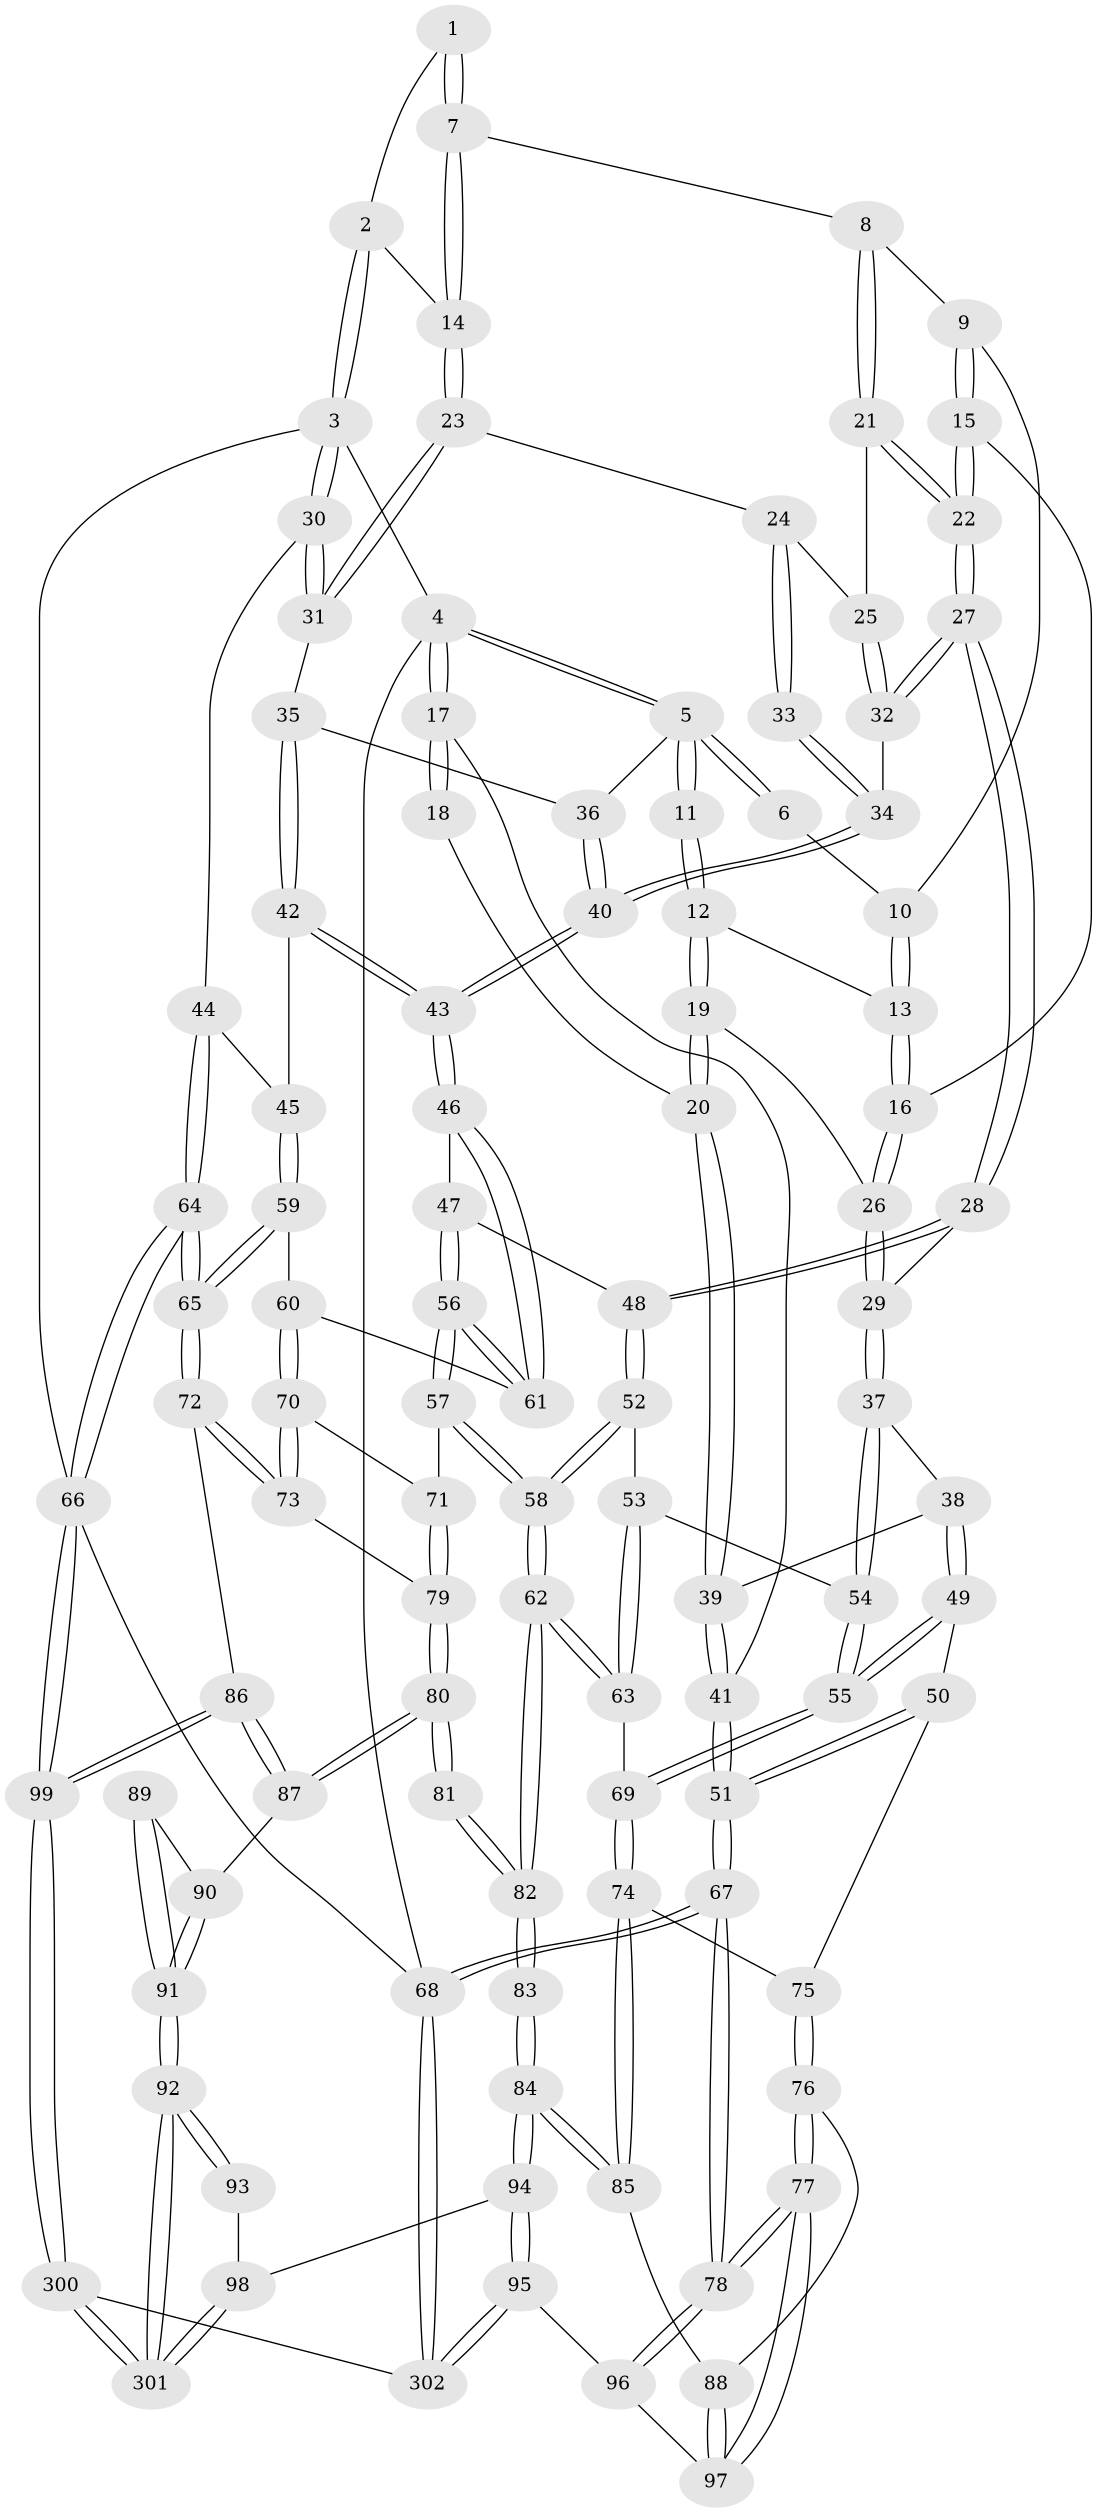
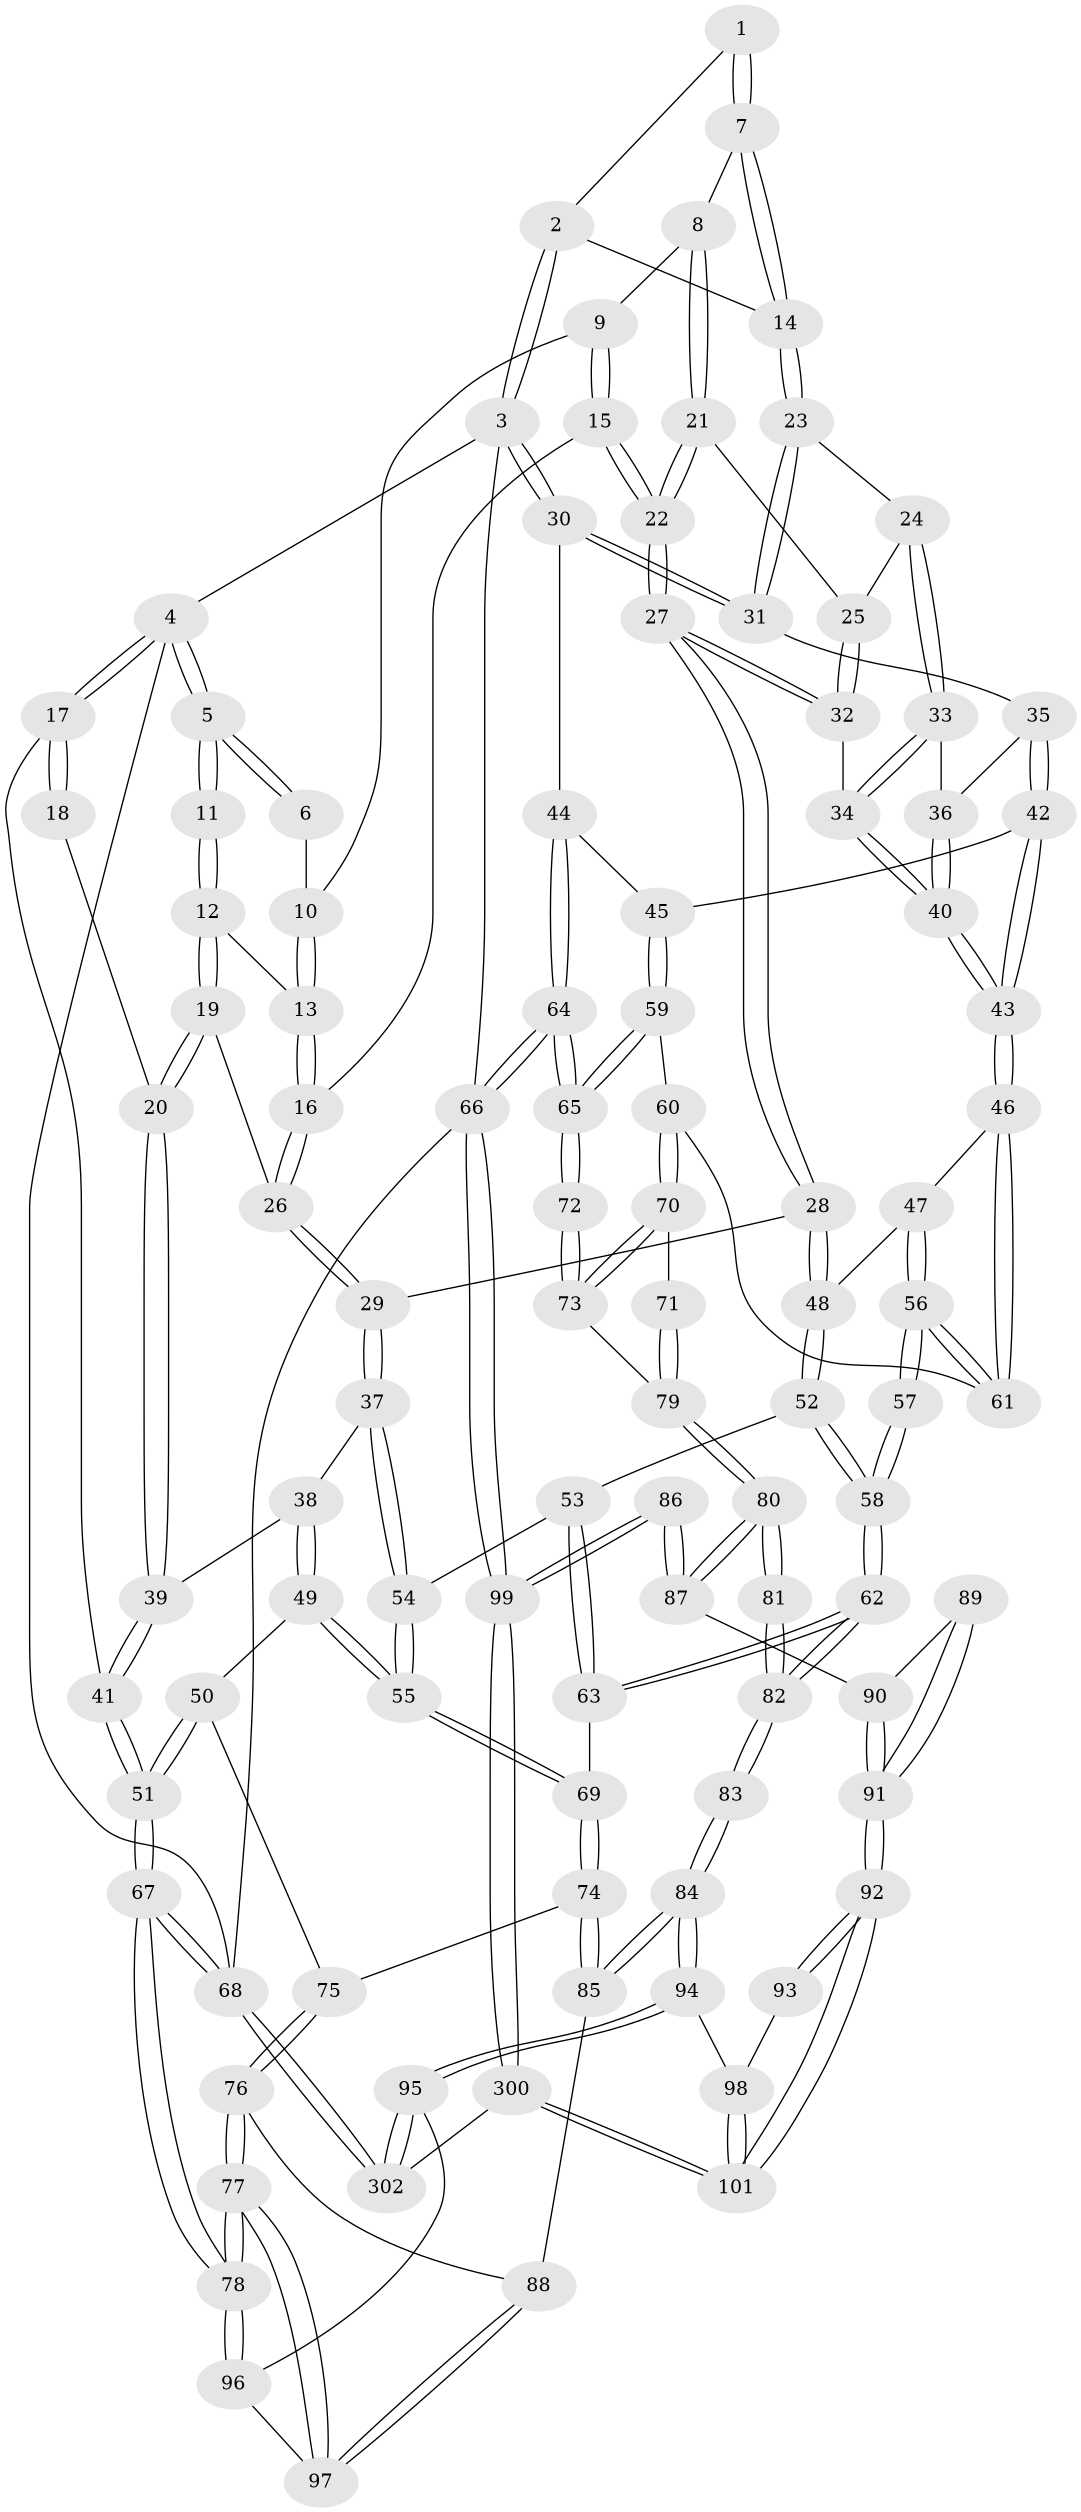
(638, 766) -> (941, 766)
(439, 1453) -> none
(214, 1551) -> none
(151, 2384) -> (737, 2188)
